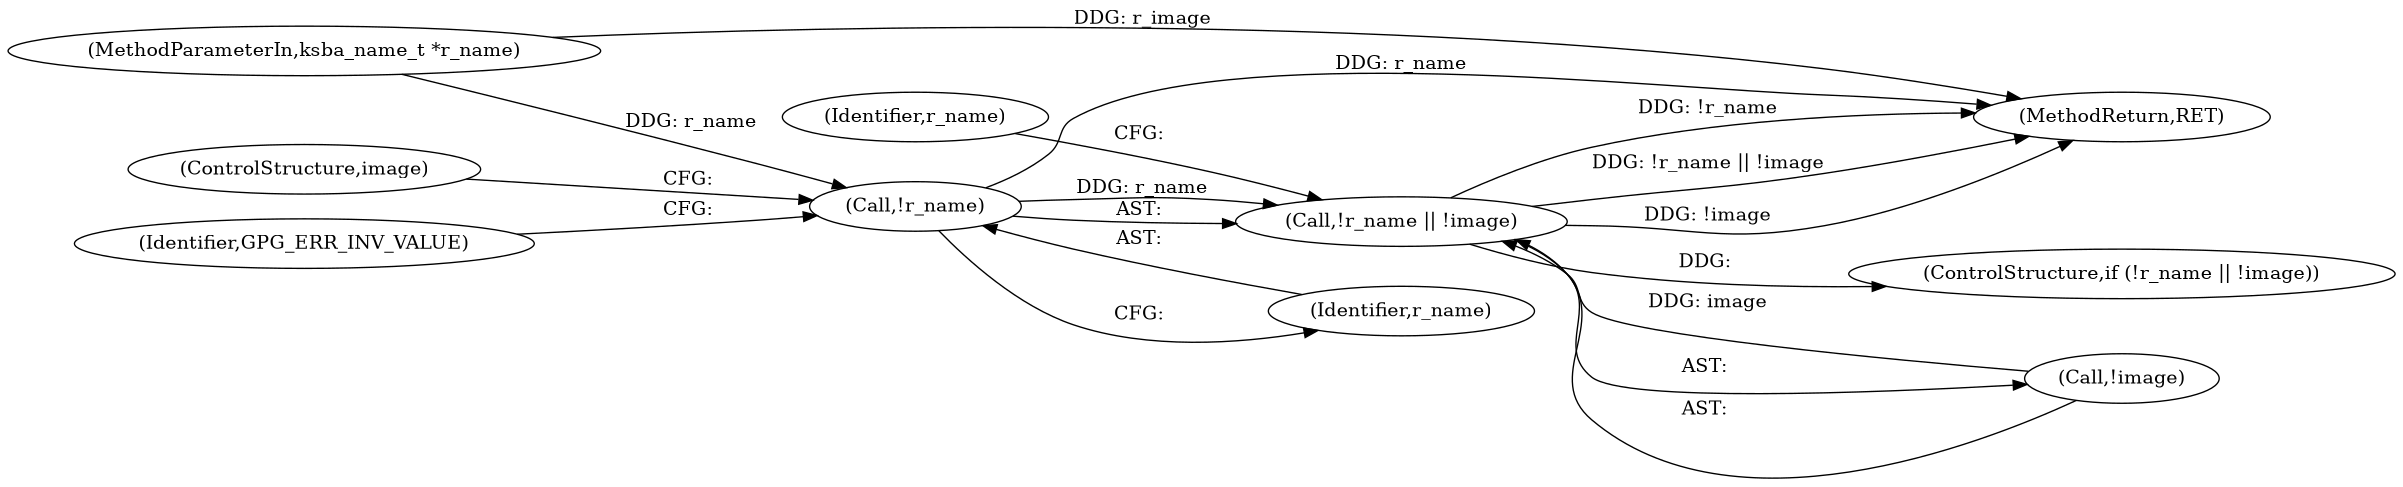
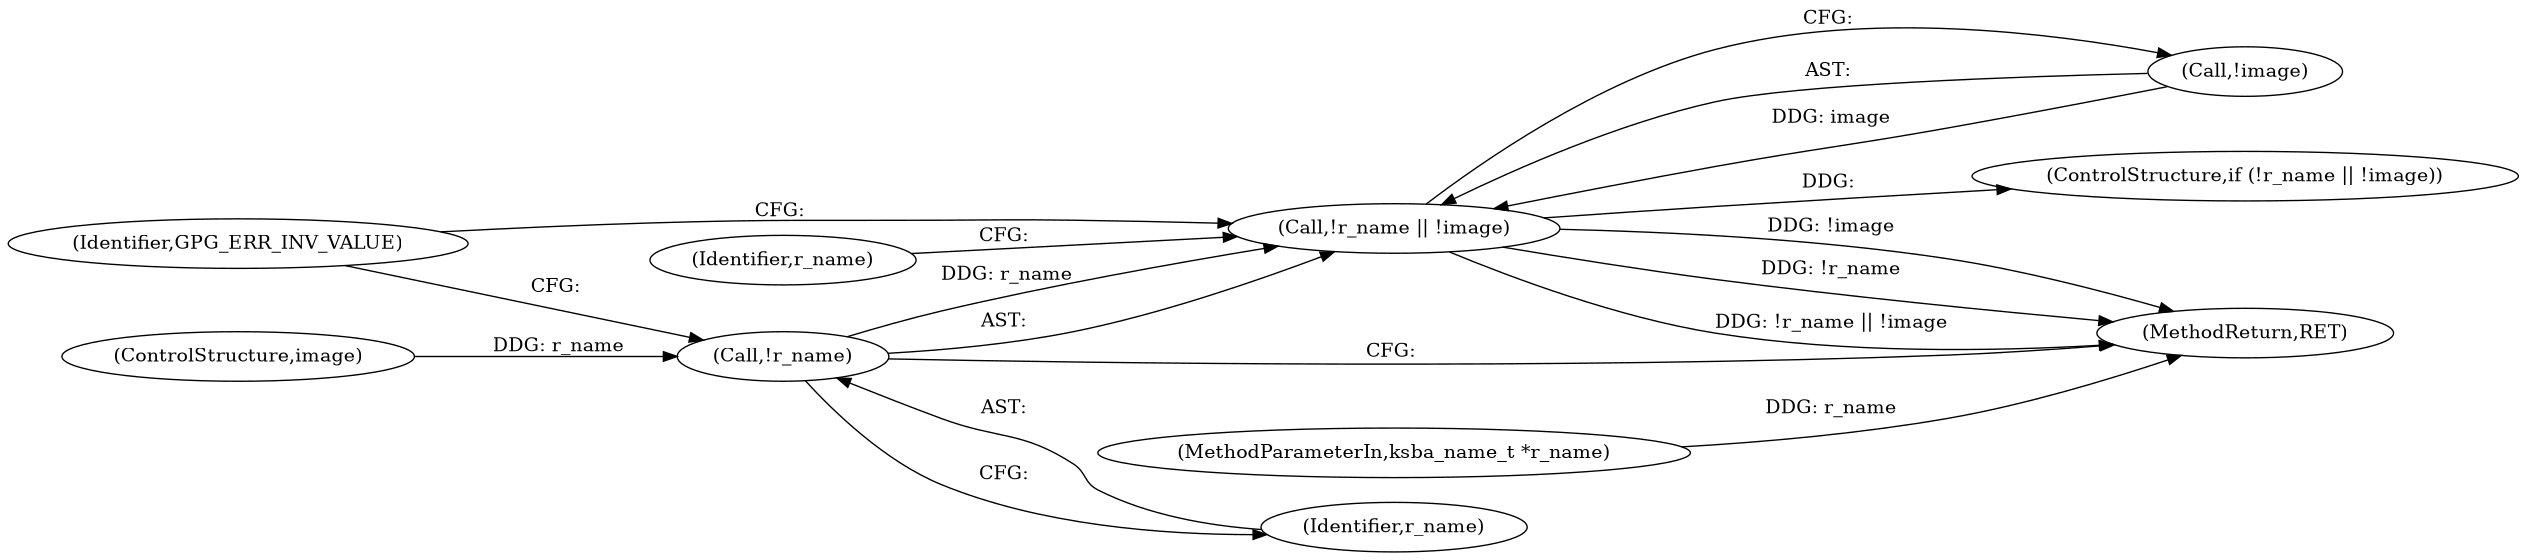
(1142, 19) -> (1831, 408)
(1401, 64) -> (1394, 352)
(617, 128) -> none
(691, 180) -> (559, 346)
none -> (829, 220)
(1708, 367) -> (1831, 19)
